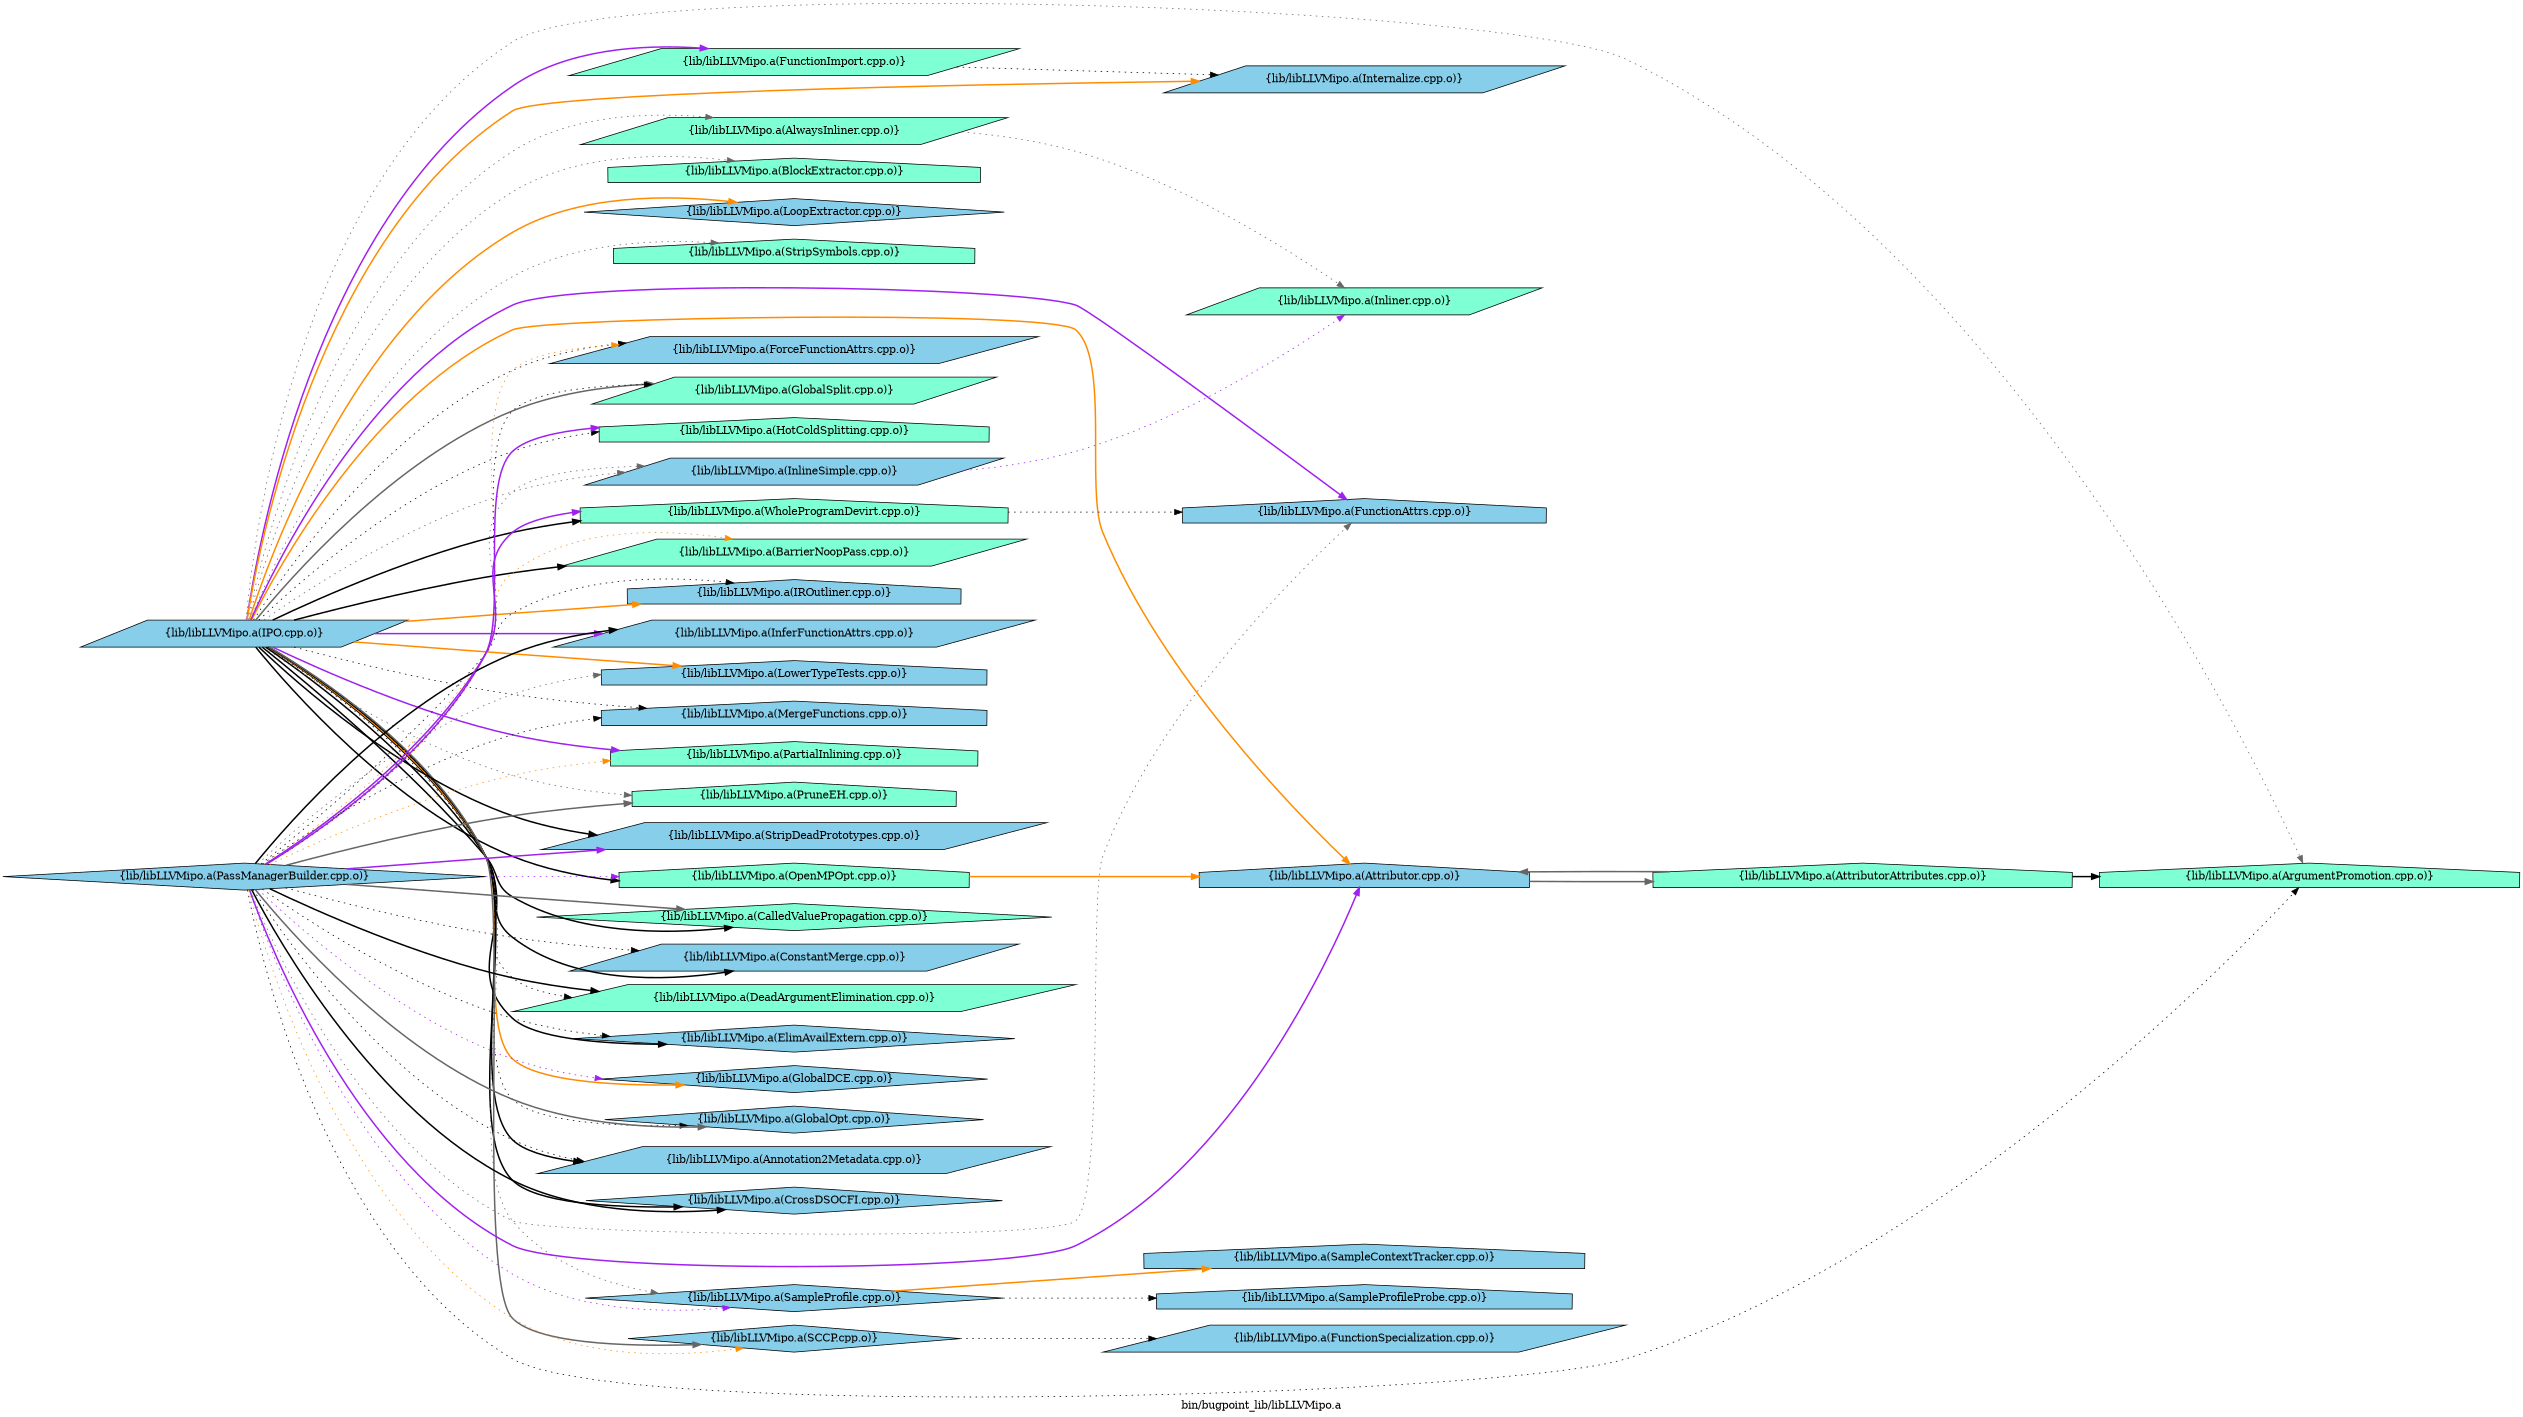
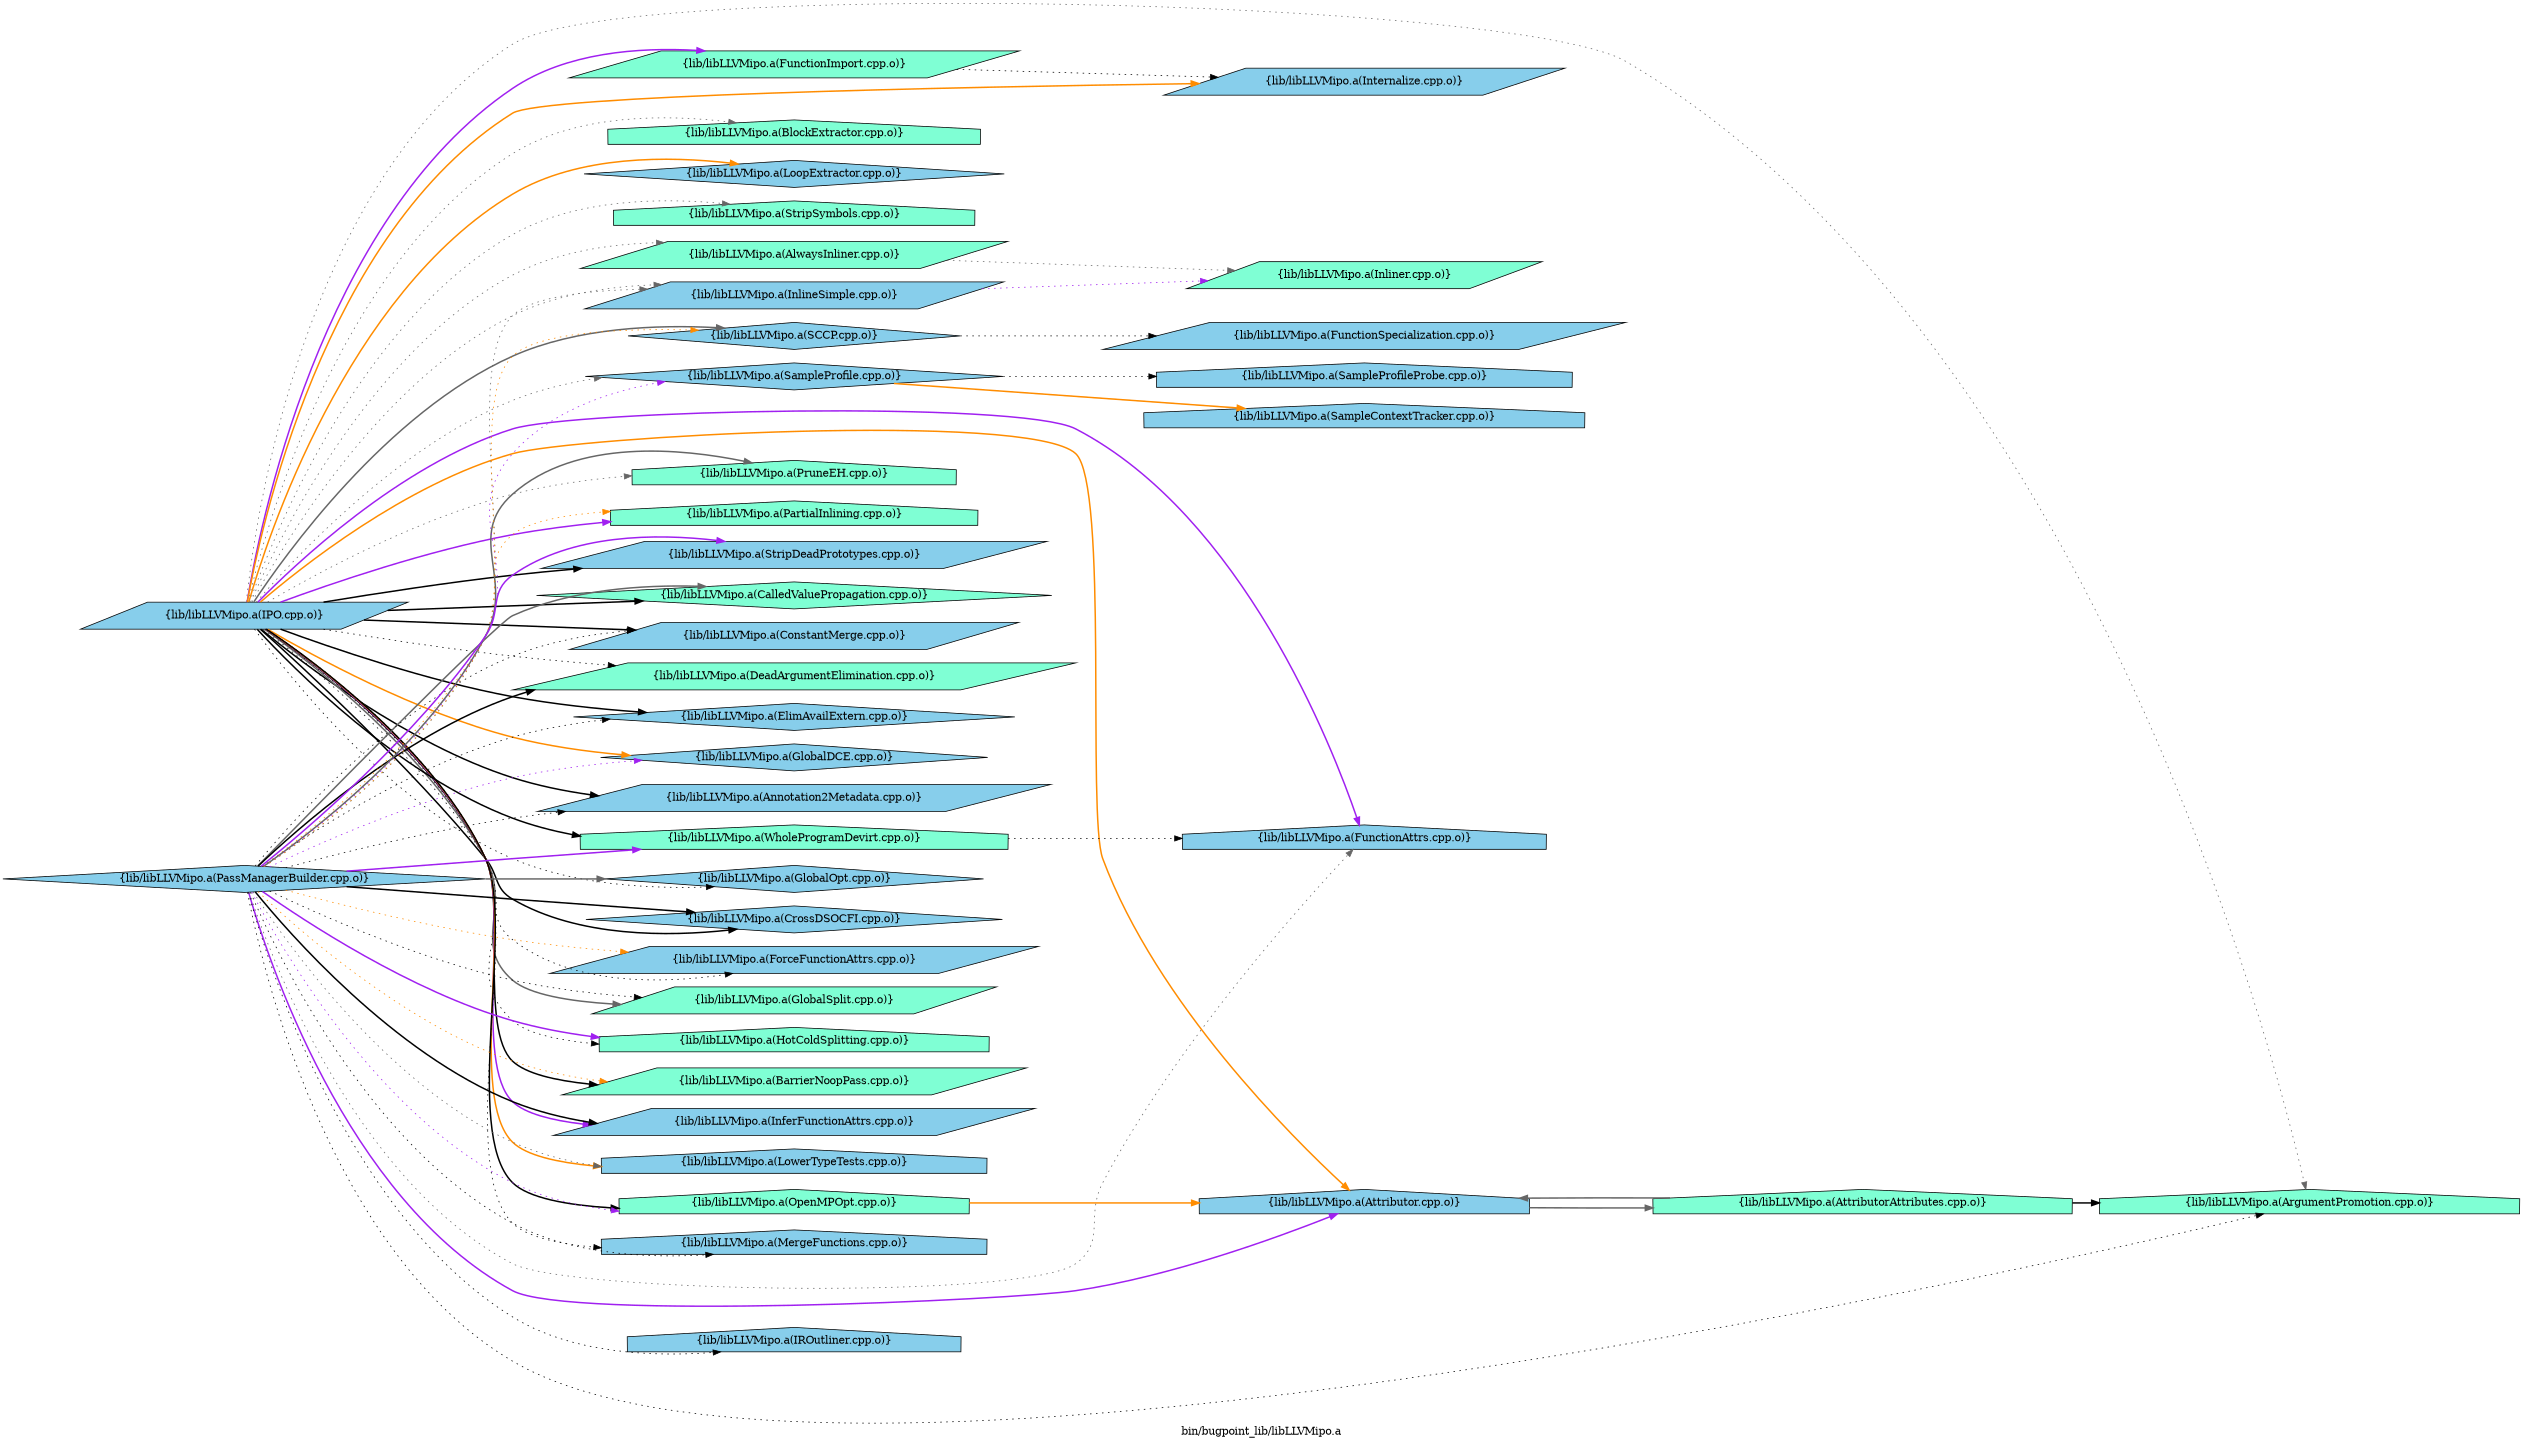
(530, 612) -> none
